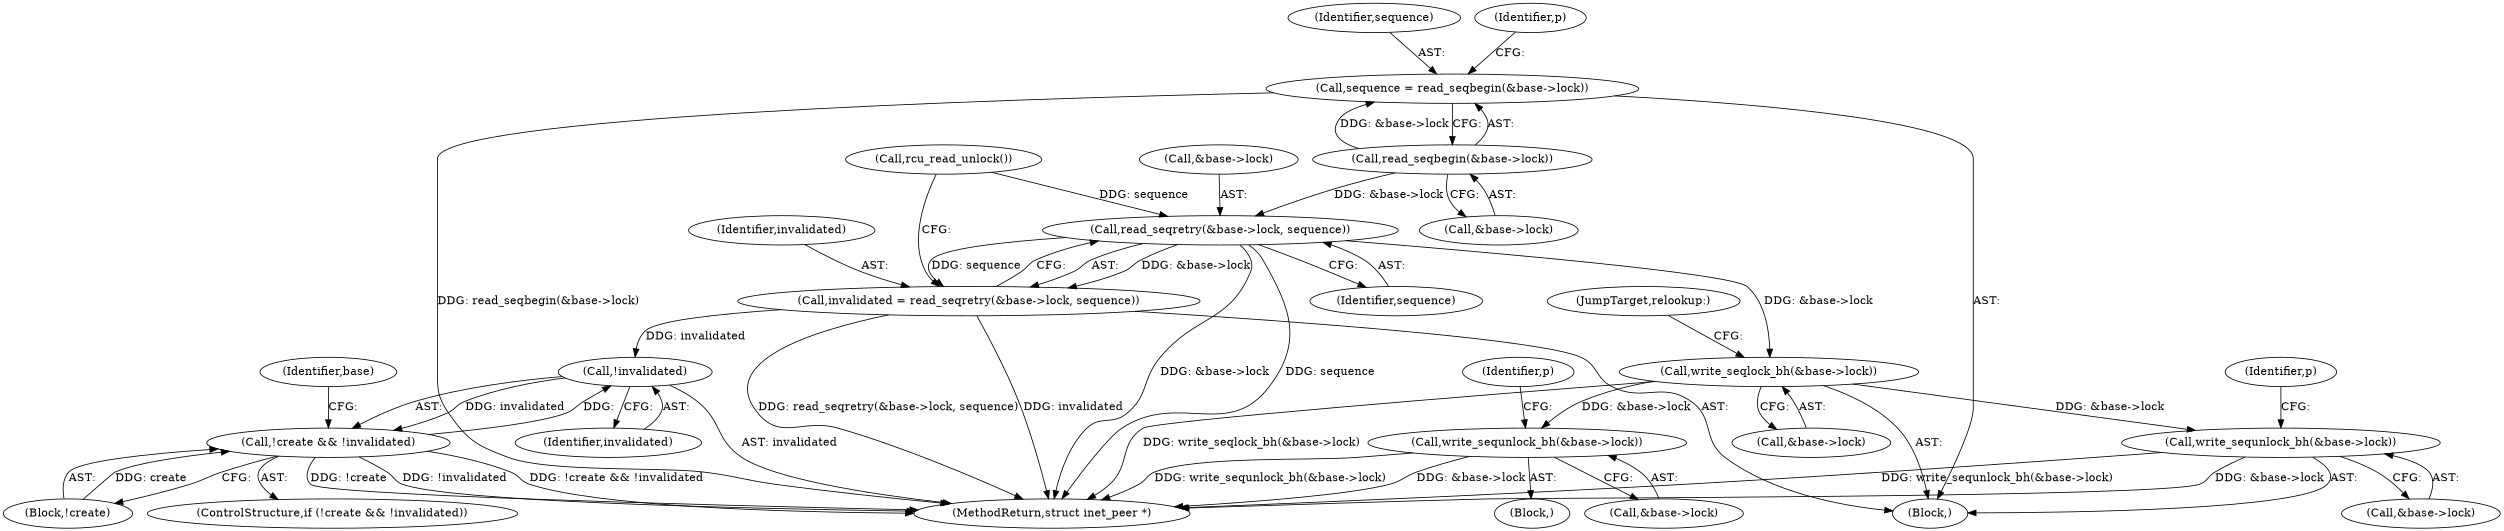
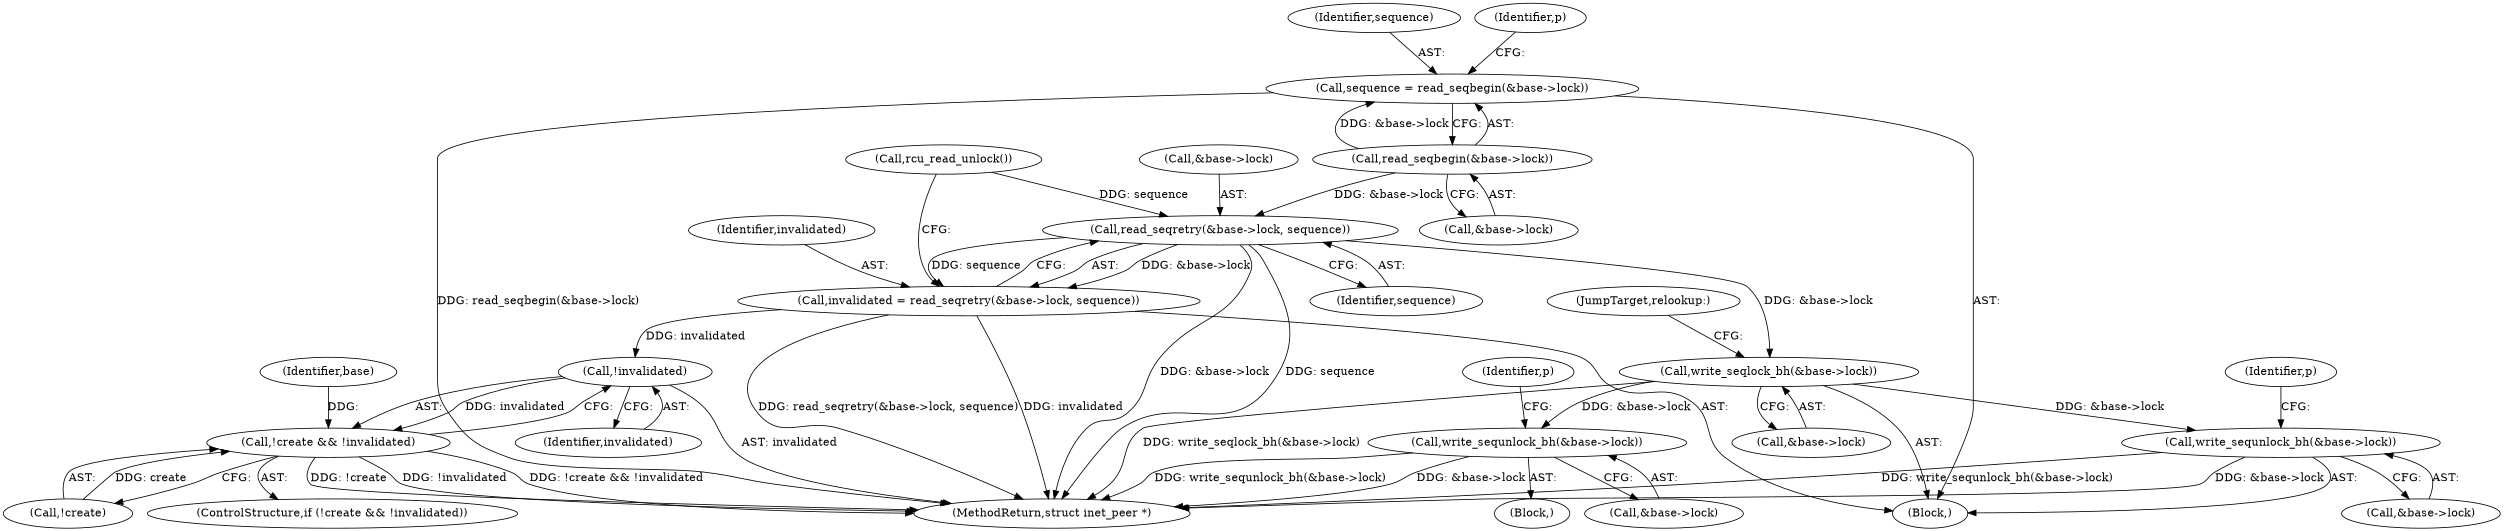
(345, 407) -> (345, 407)
(601, 407) -> (601, 407)
(68, 514) -> (68, 514)
